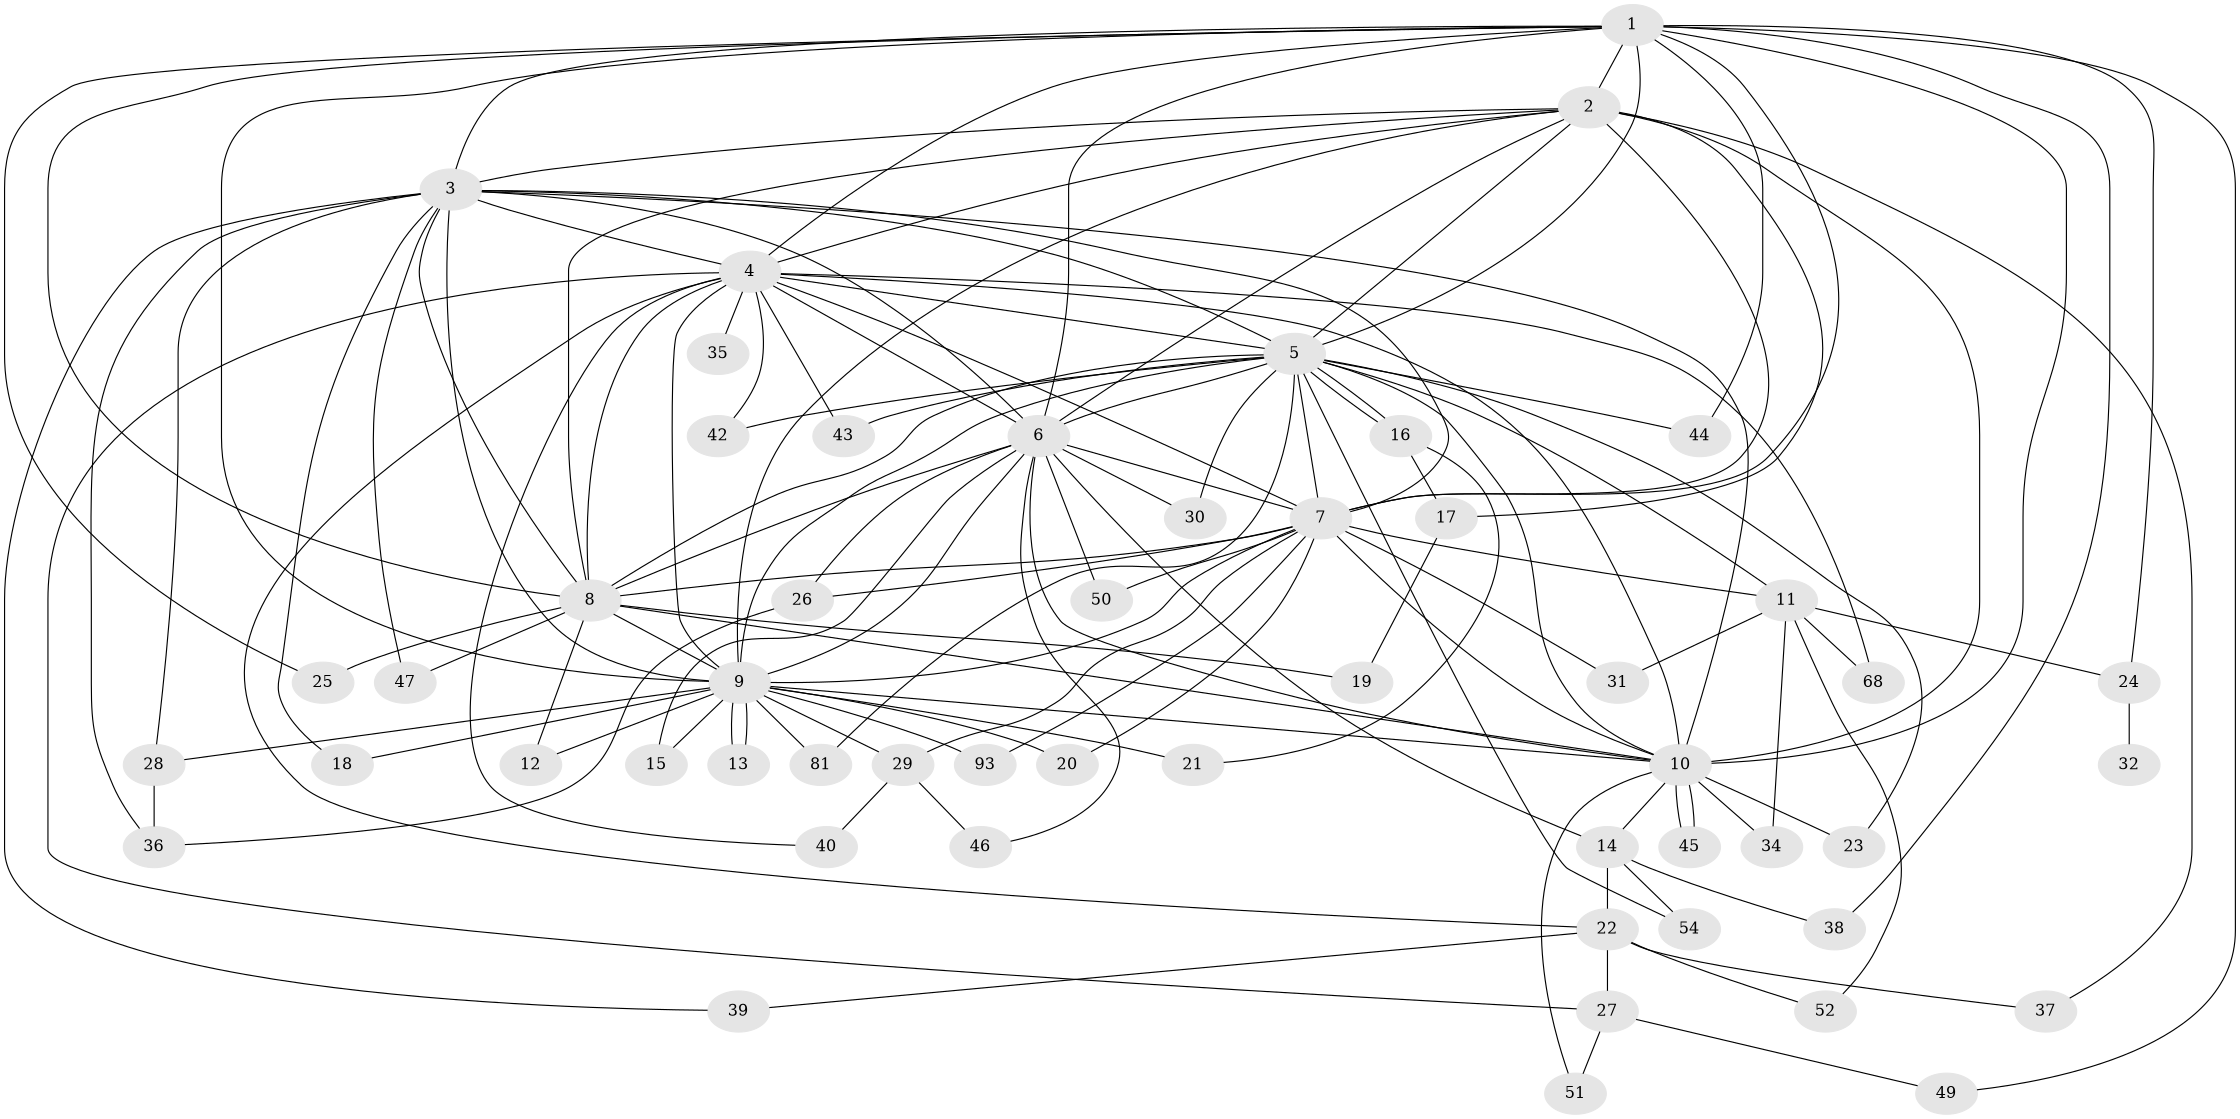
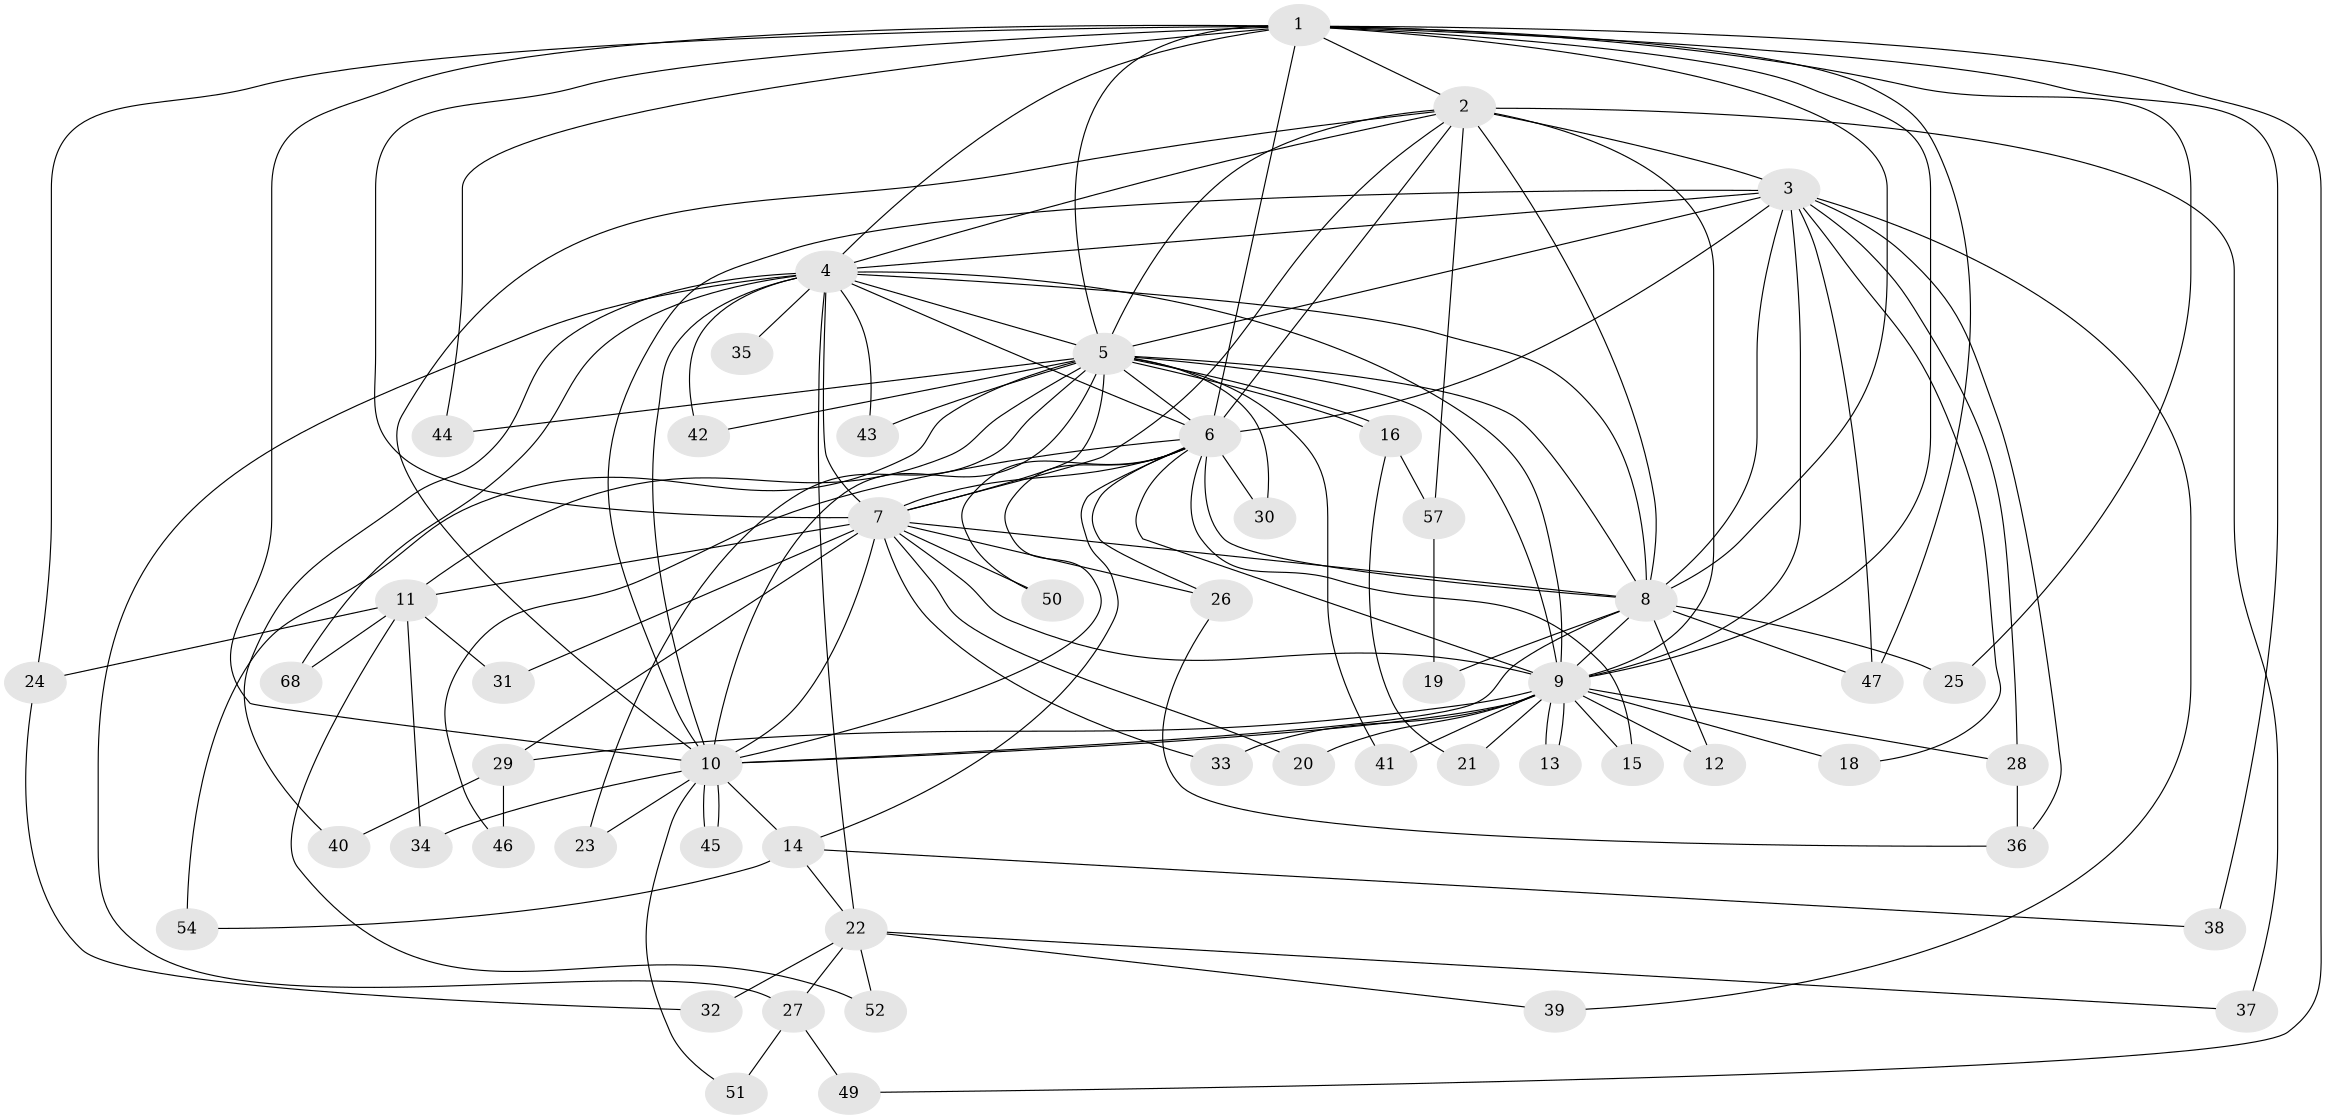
(1003, 35) -> (1904, 108)
(1038, 236) -> none
(1446, 518) -> (1434, 518)
(821, 765) -> (1386, 765)
(985, 765) -> (1222, 765)
none -> (784, 970)
